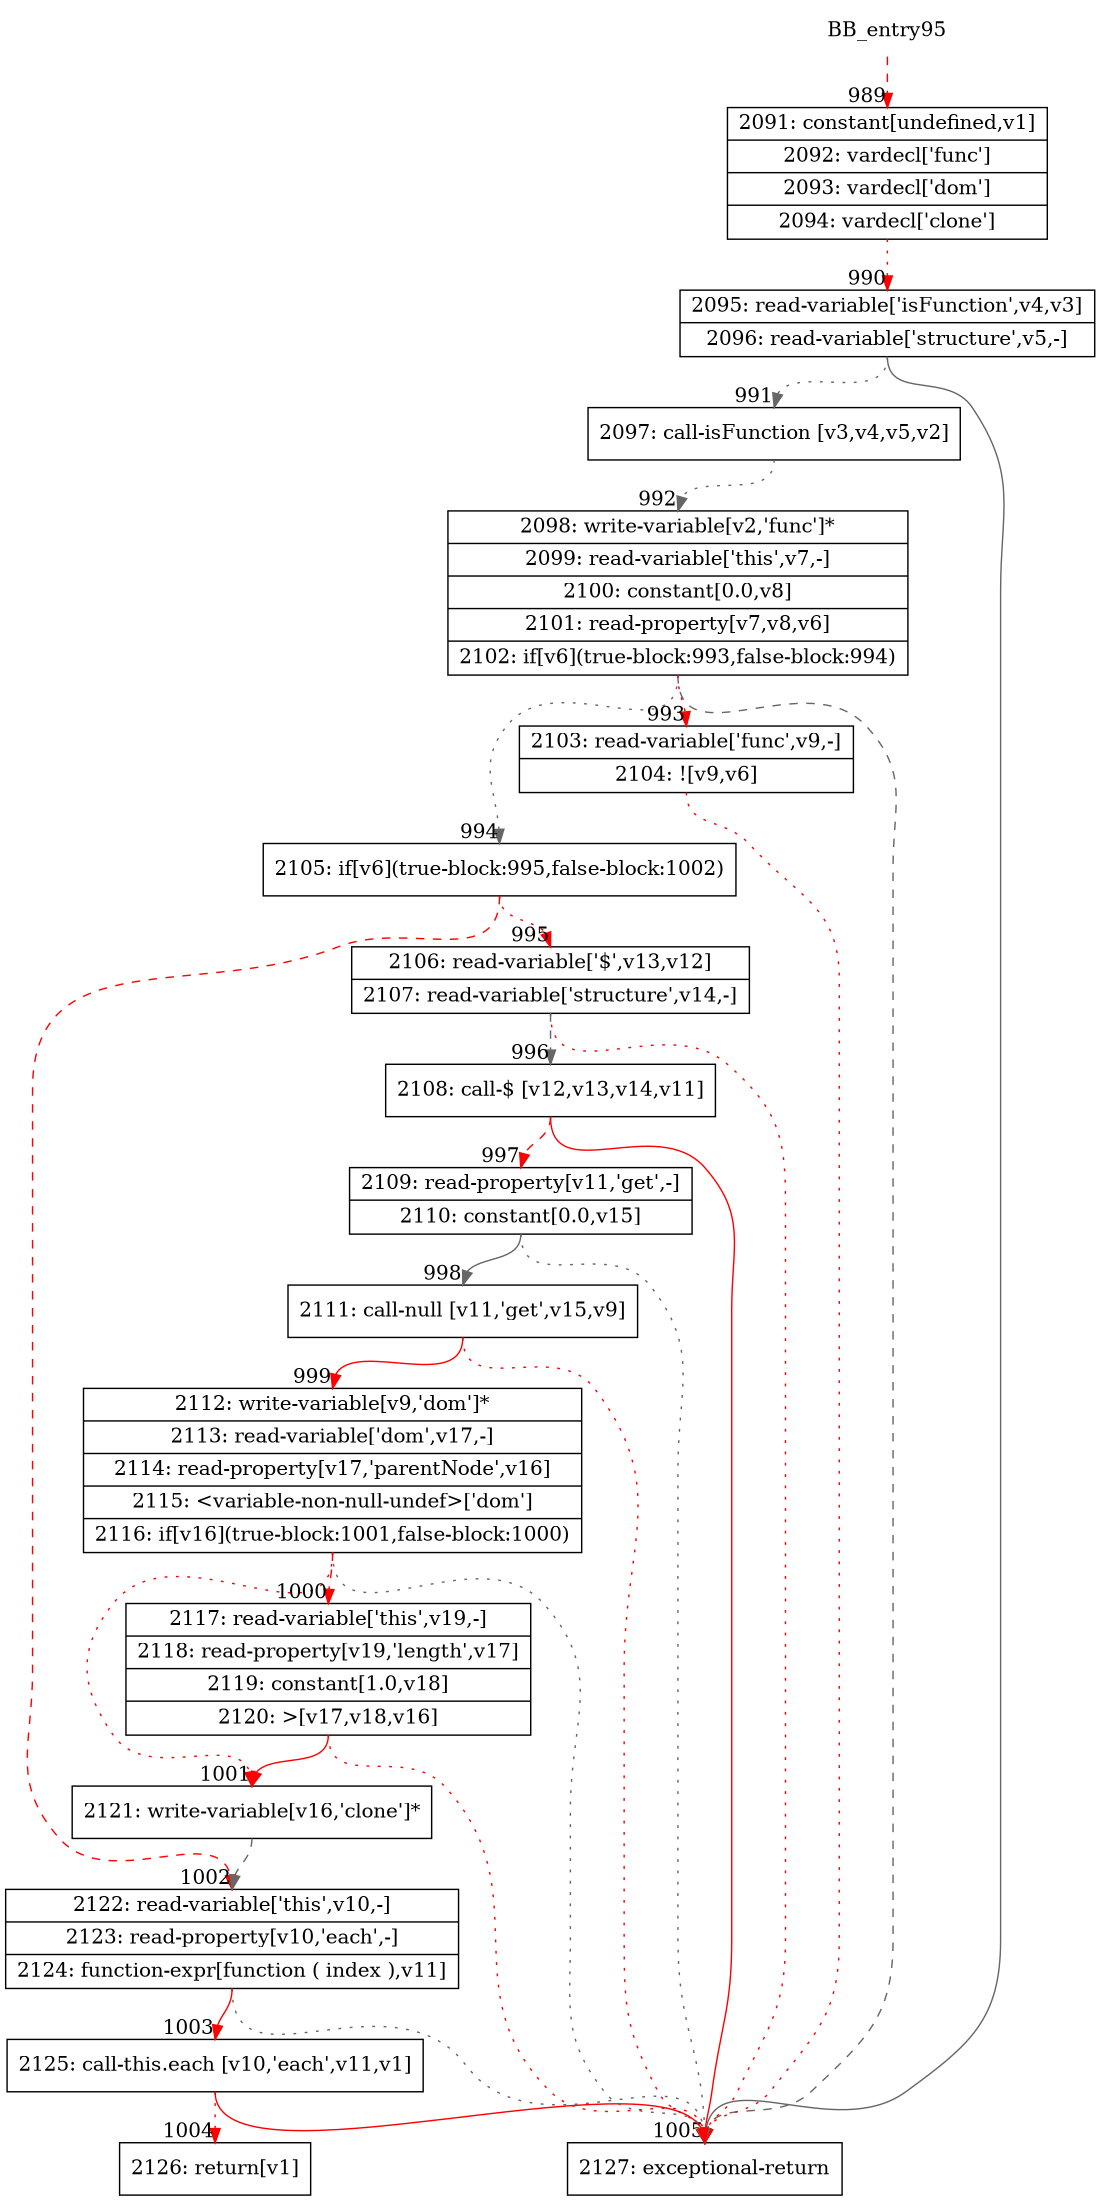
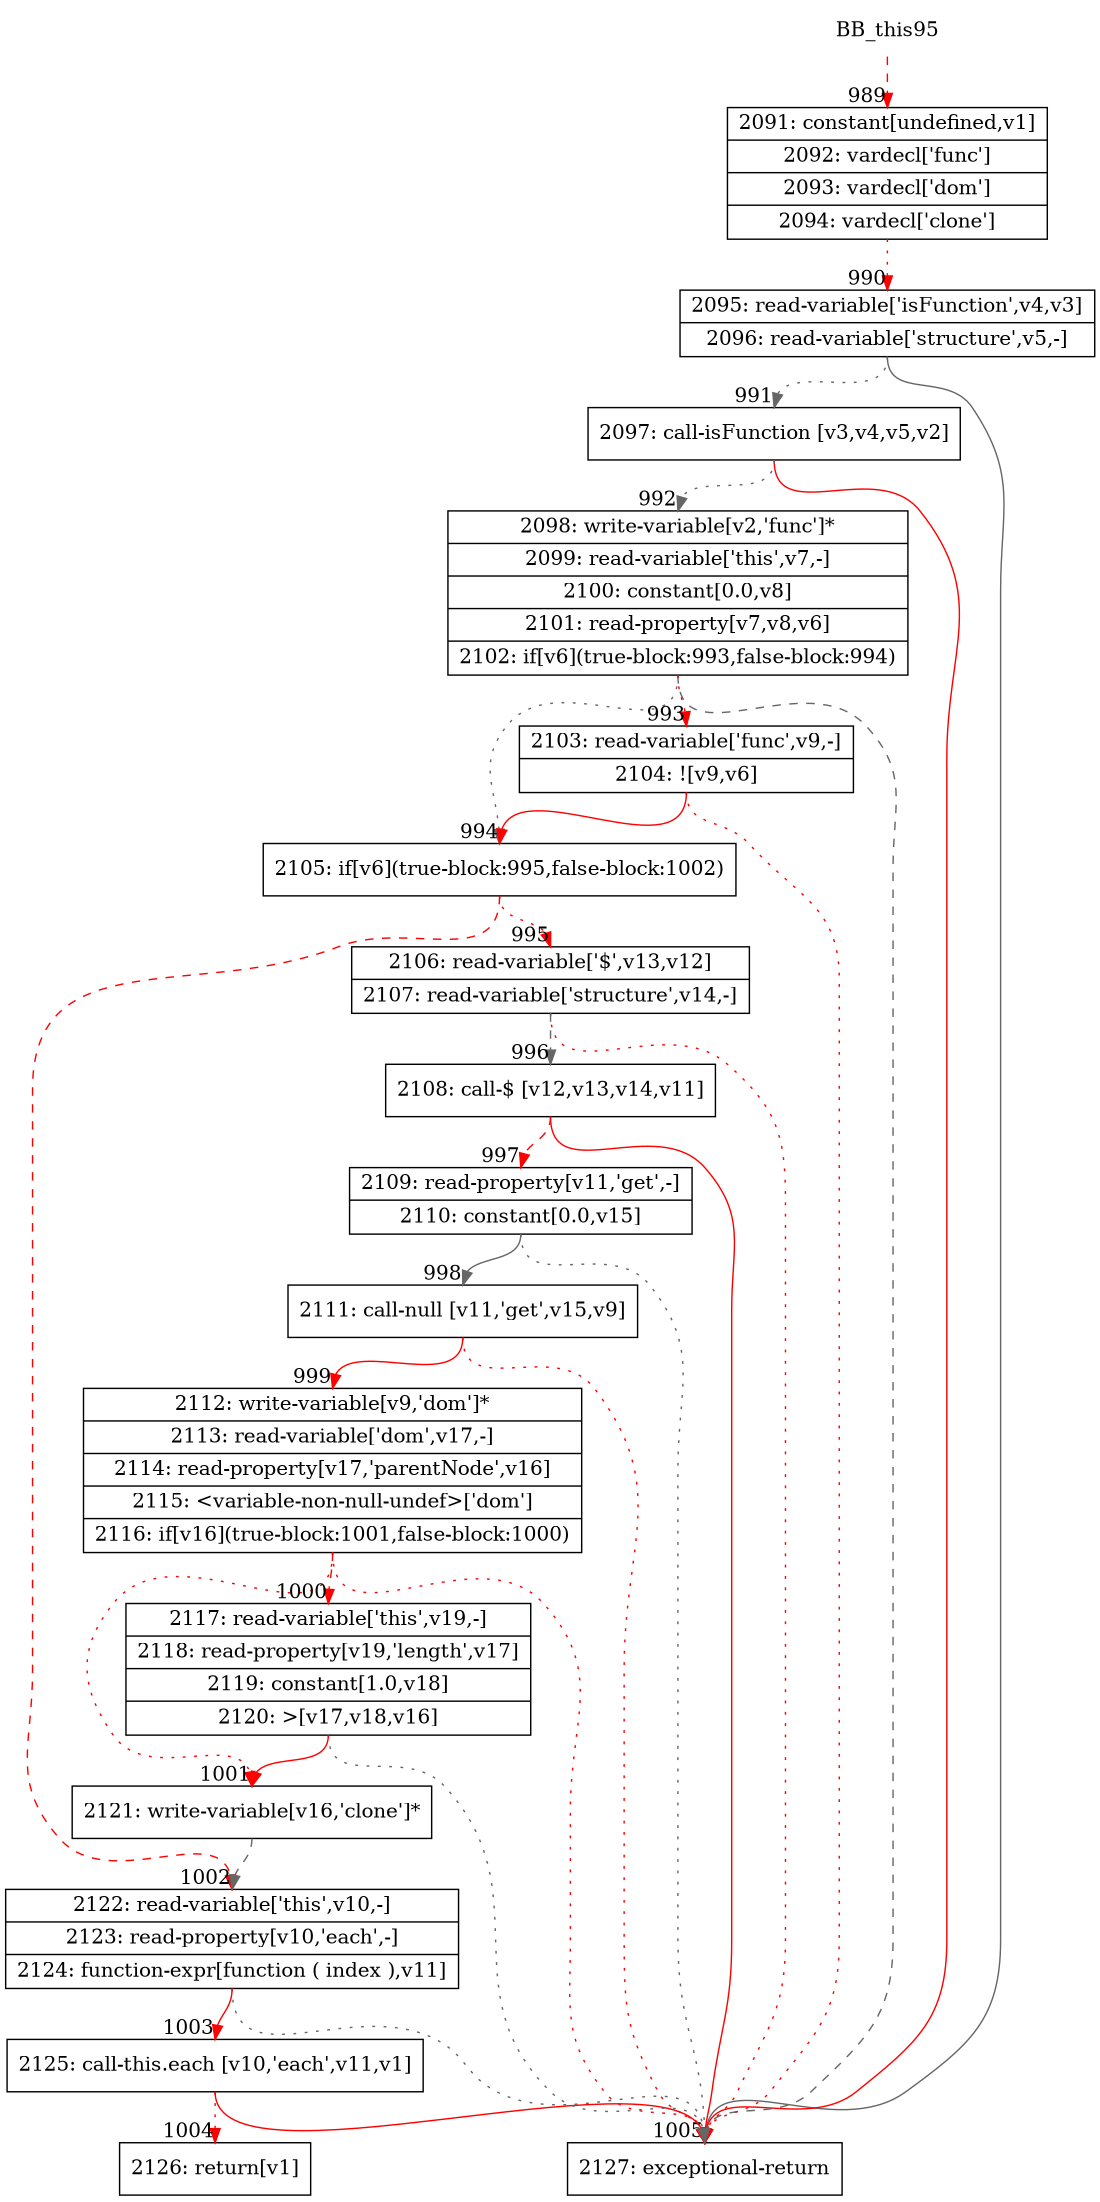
(887, 31) -> (887, 31)
none -> (600, 819)
none -> (947, 1309)
(572, 1779) -> (572, 1779)
(496, 1953) -> (496, 1953)
